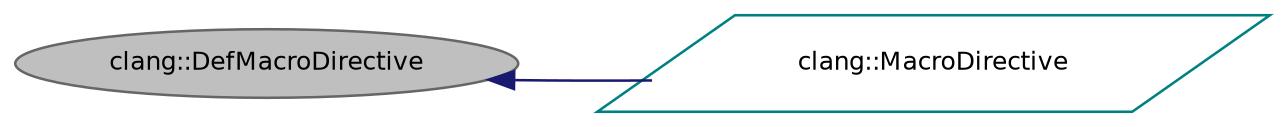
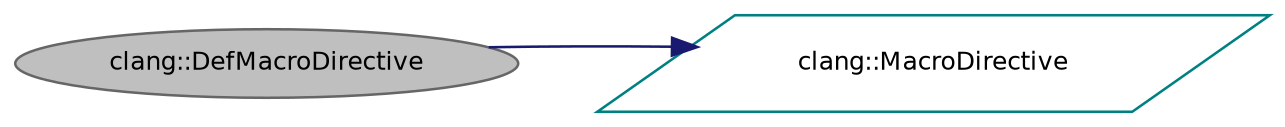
(583, 81) -> (580, 46)
